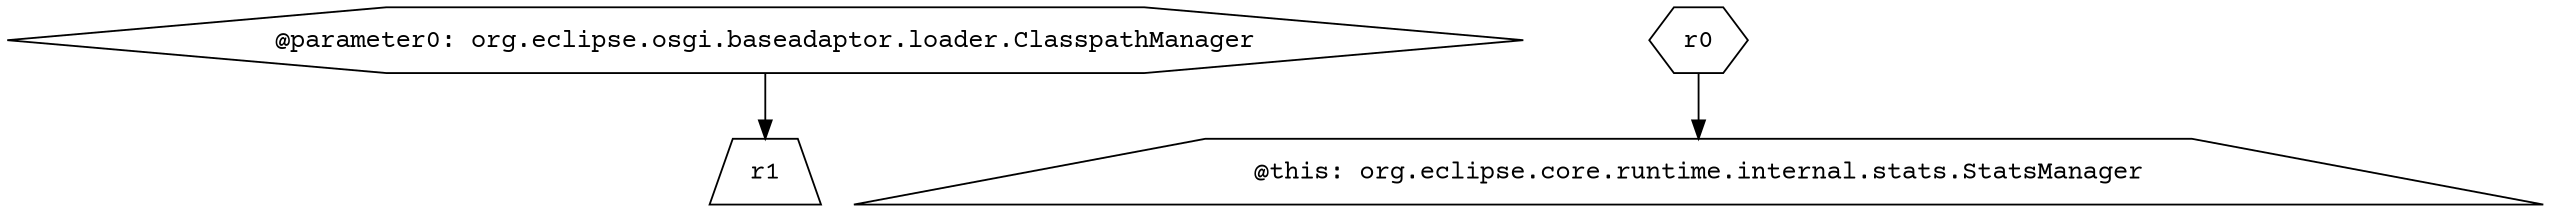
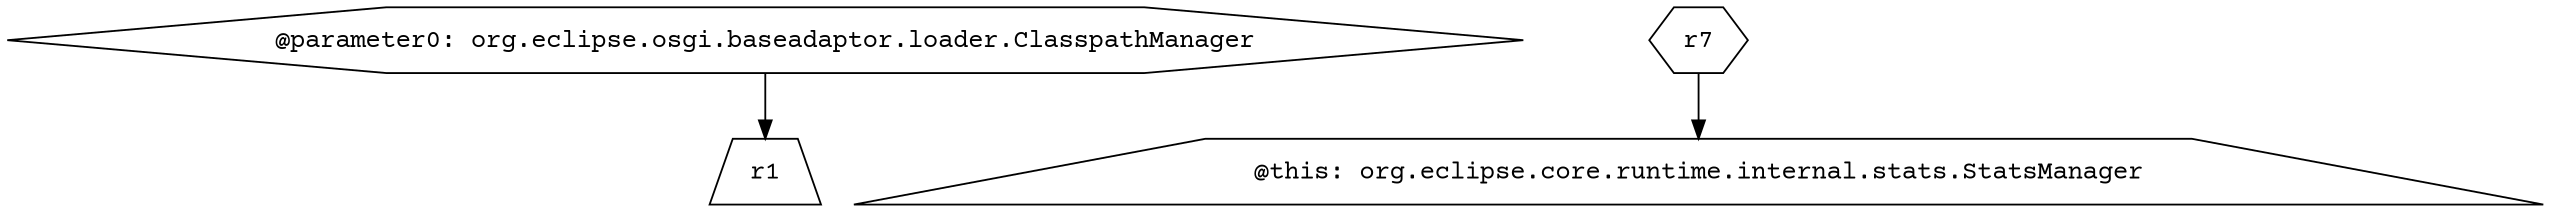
(1699, 40) -> (1699, 40)
